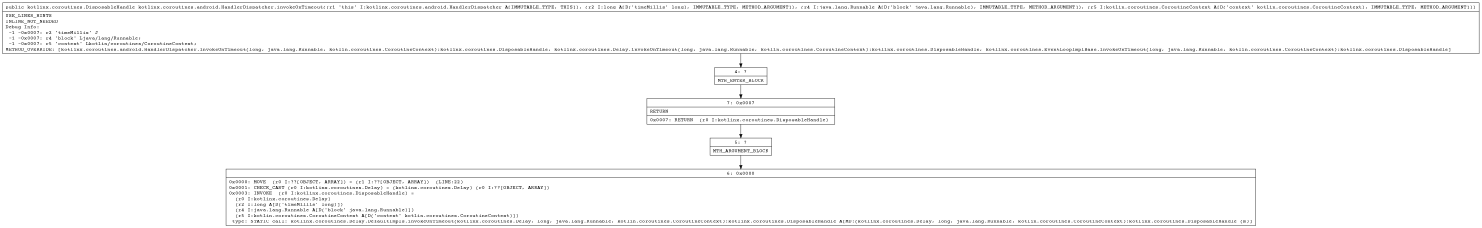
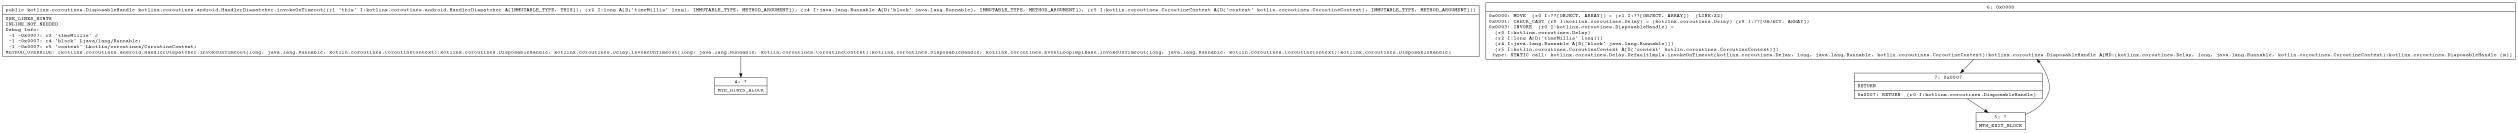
(741, 80) -> (741, 90)
(741, 90) -> (1968, 65)
(741, 151) -> (2001, 125)
